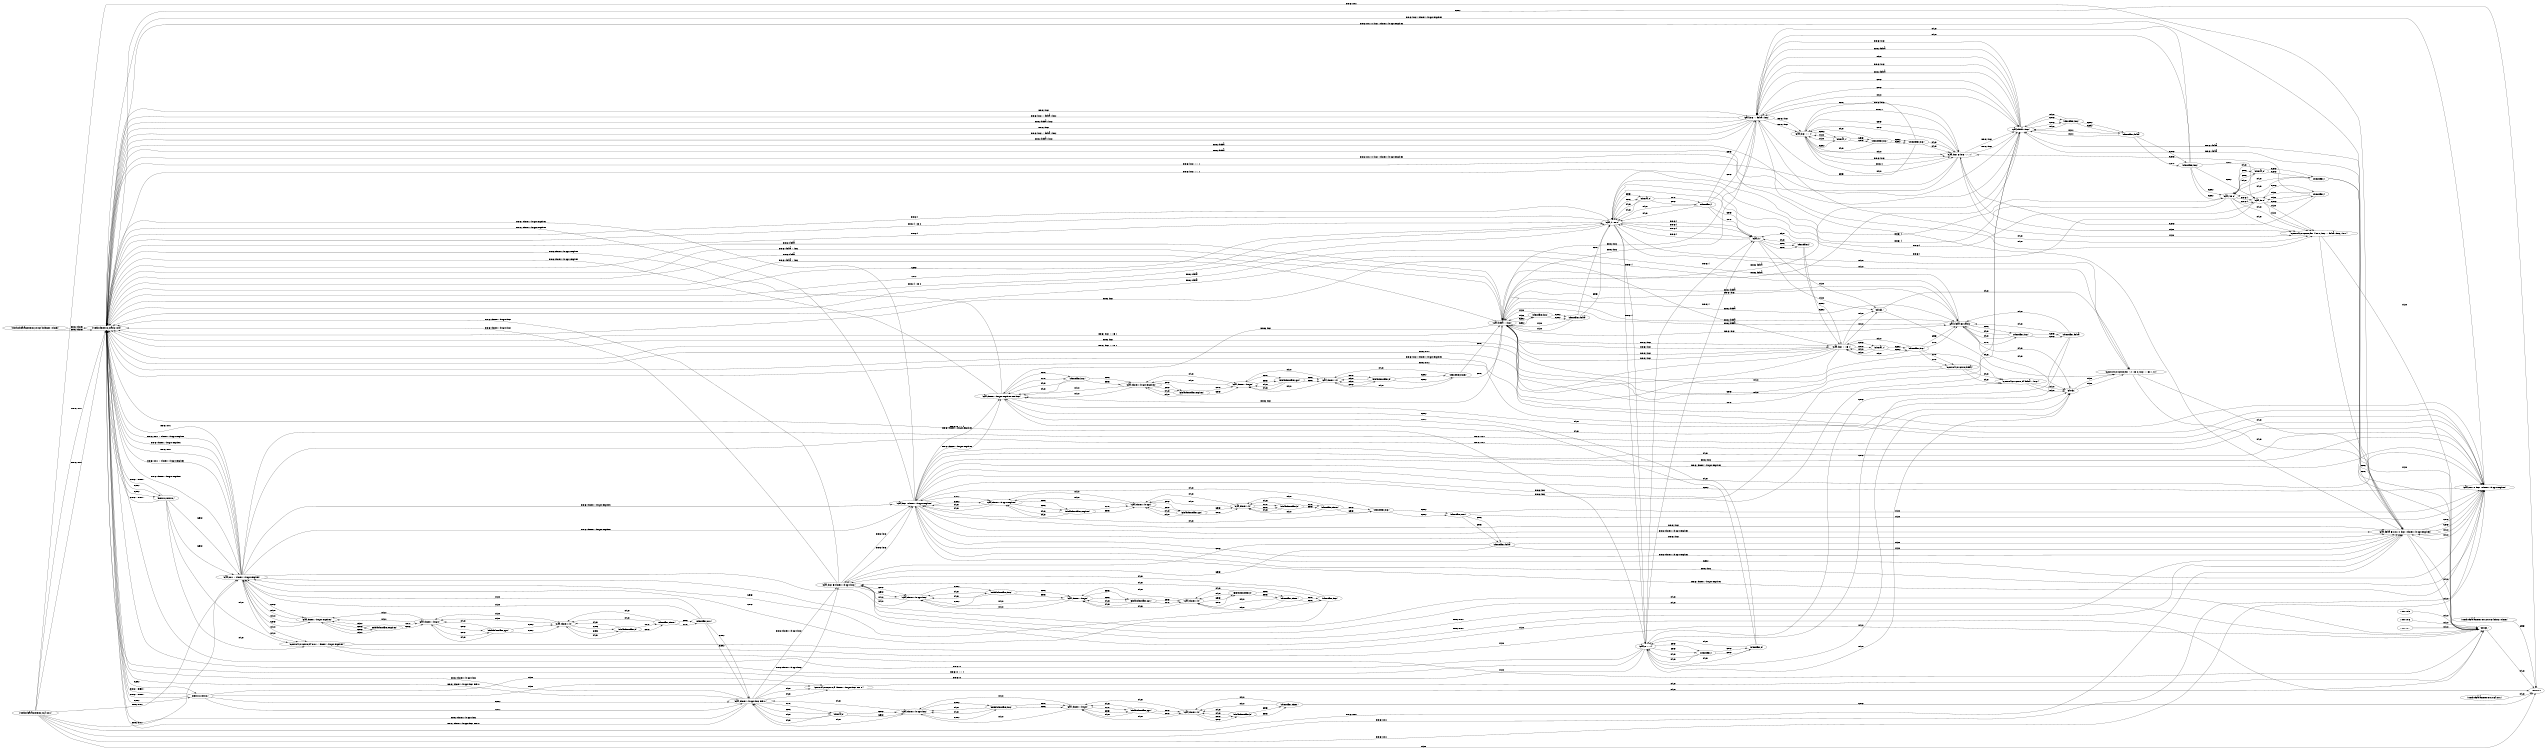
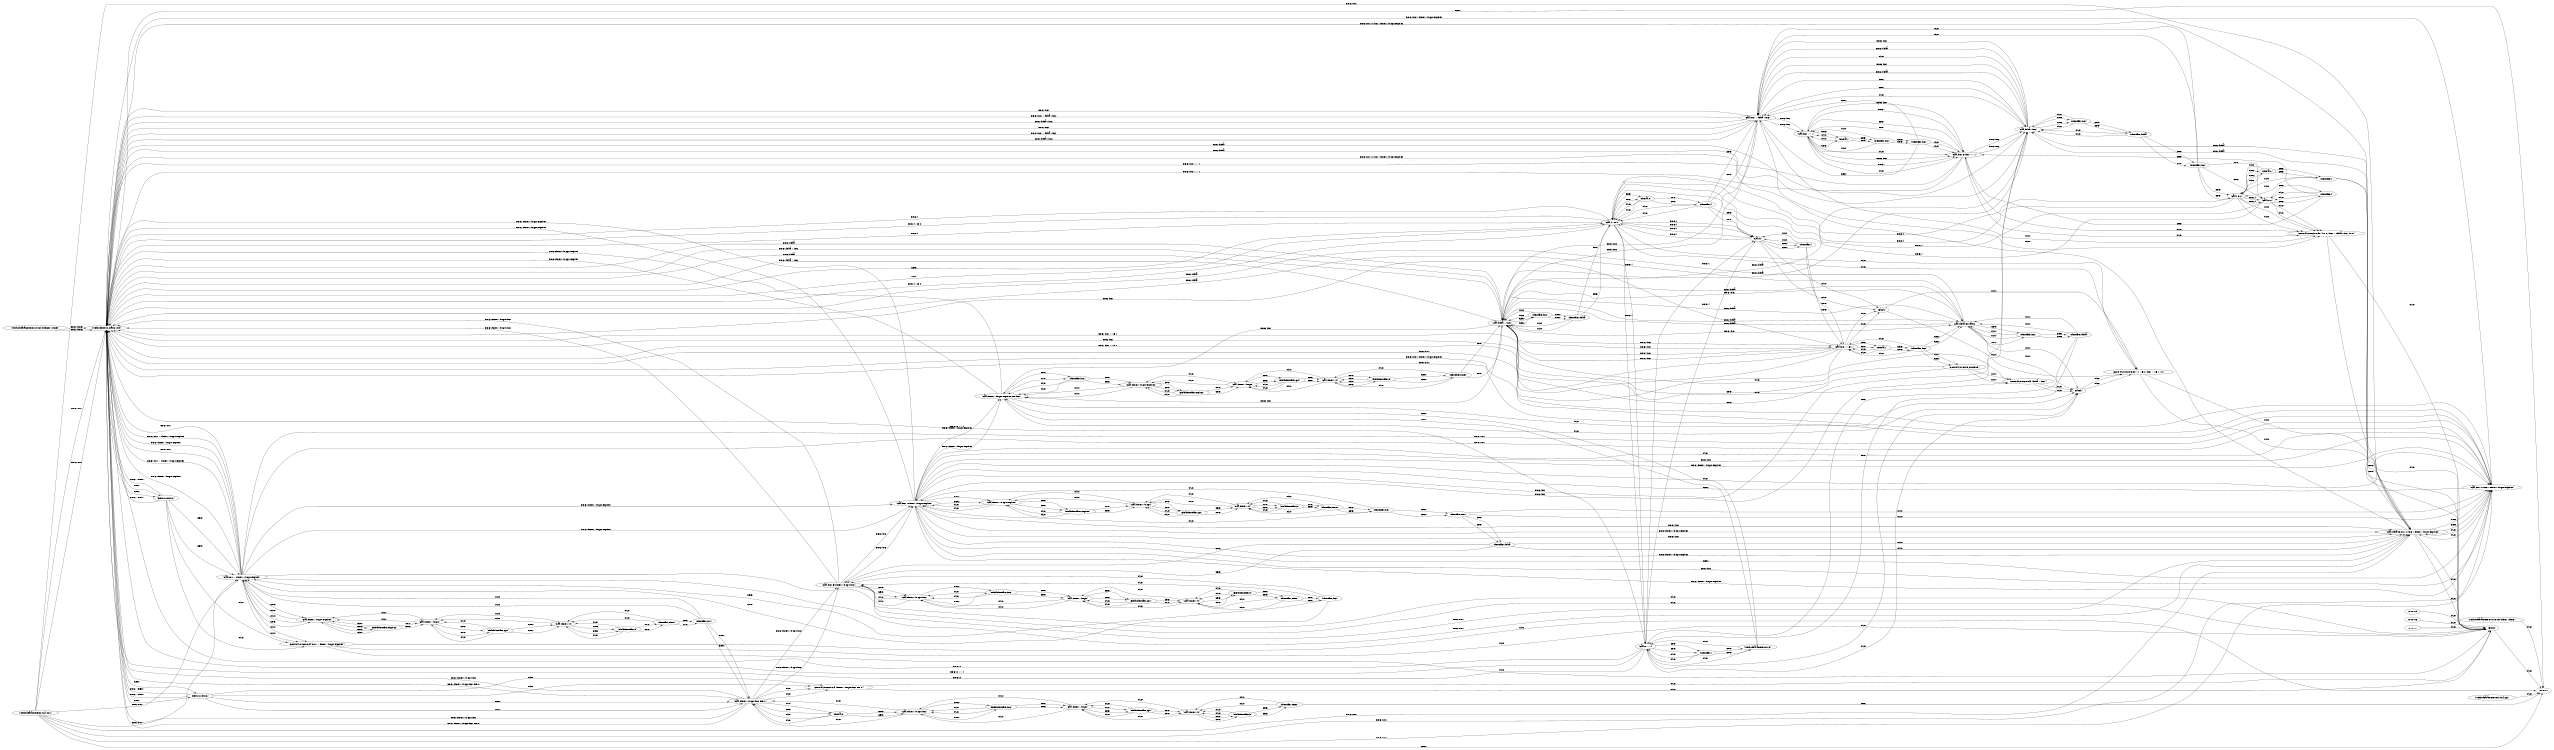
(1960, 367) -> (1964, 367)
(2523, 626) -> (2530, 627)
(1756, 647) -> (1758, 647)
(2485, 698) -> (2492, 698)
(1424, 746) -> (1424, 746)
